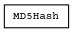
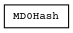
(36, 16) -> (36, 16)
